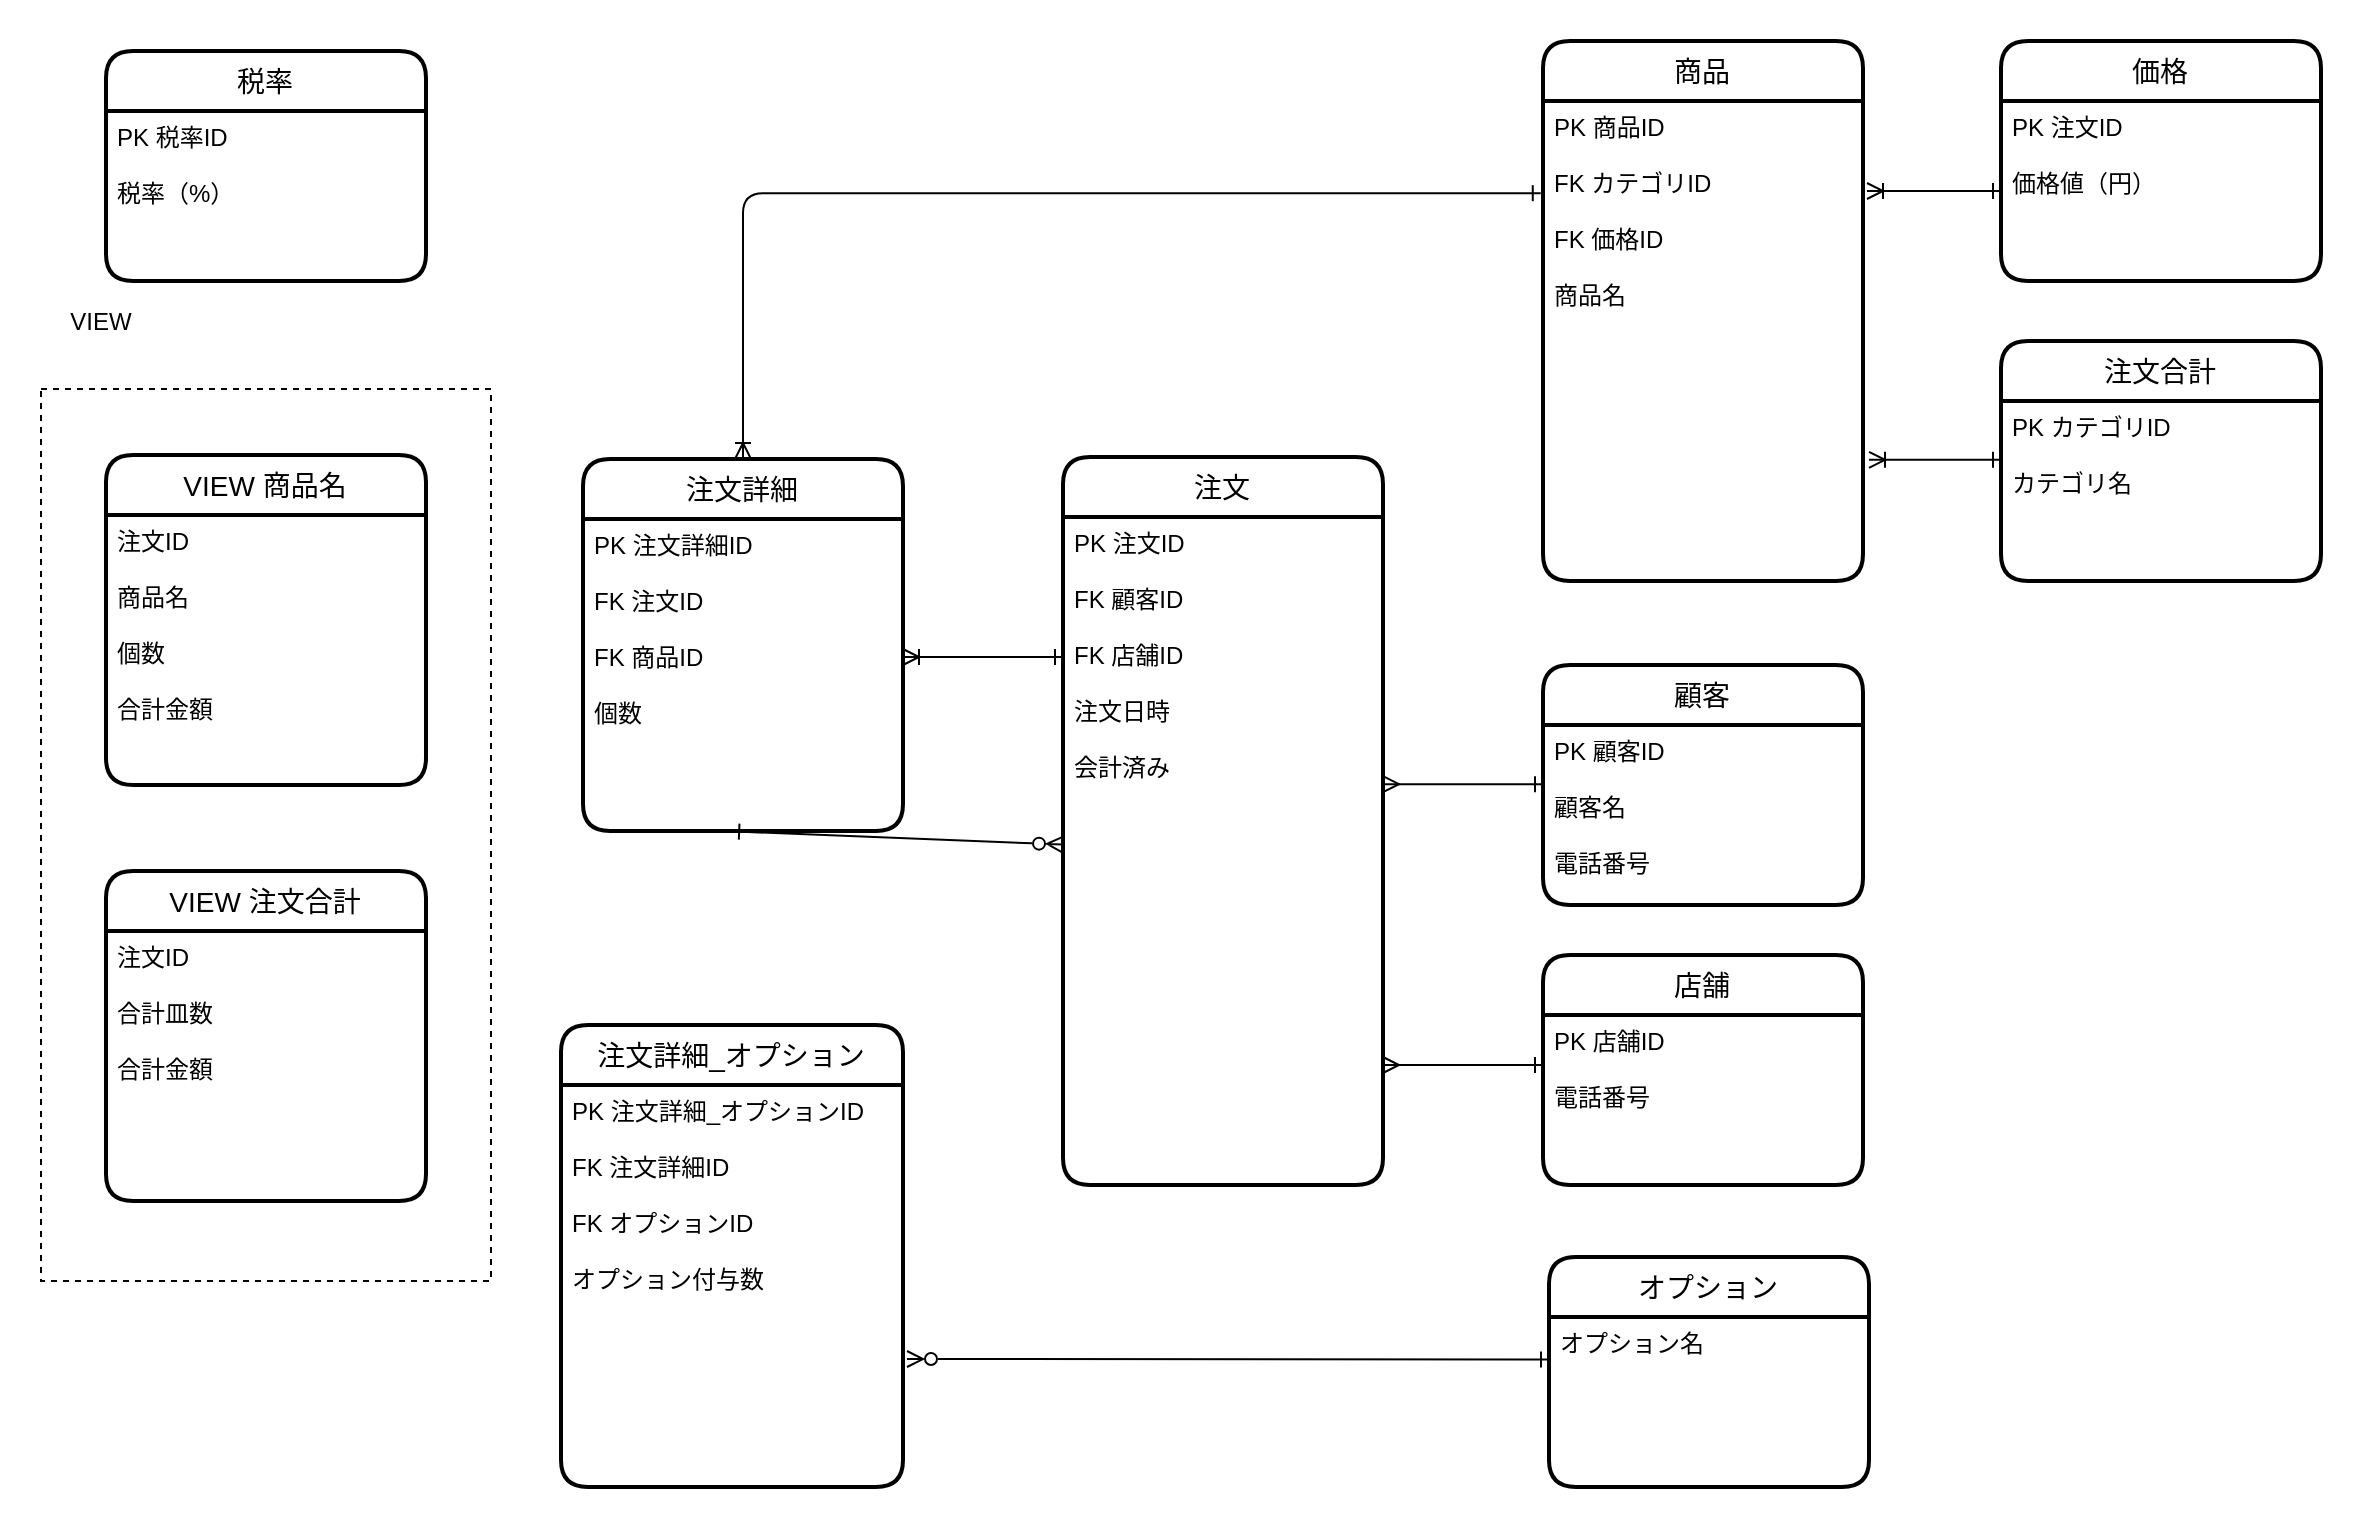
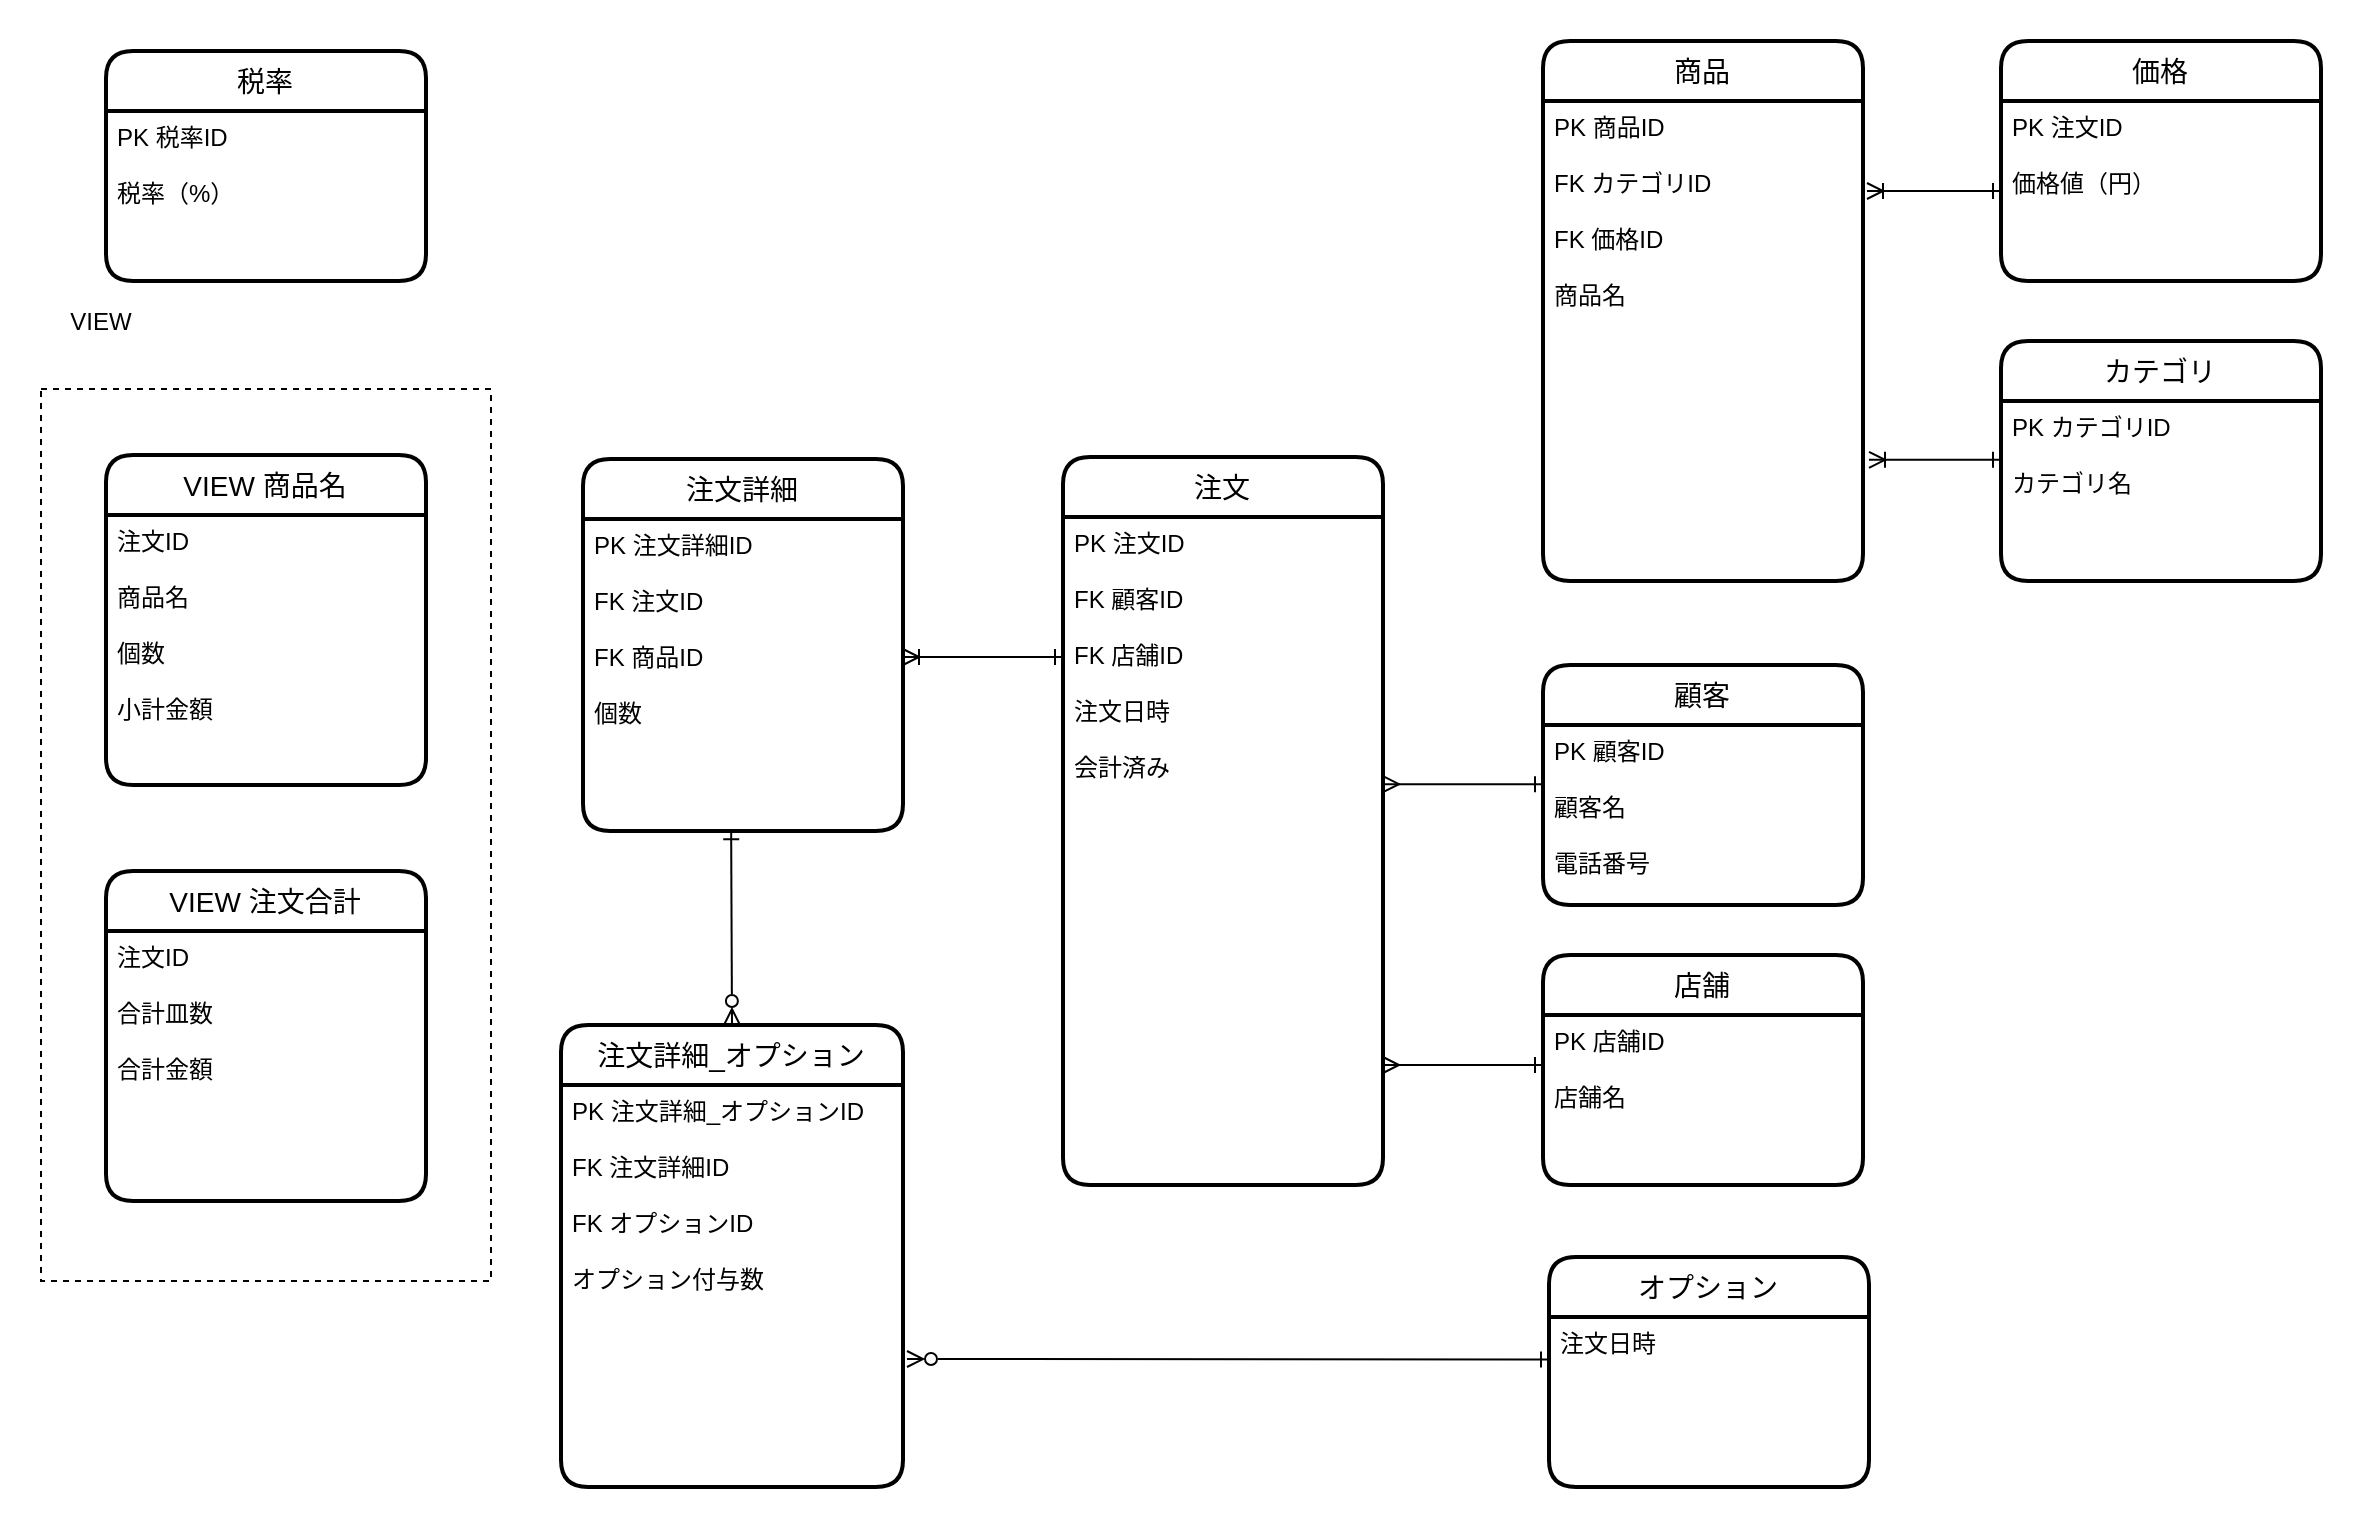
(1016, 193) -> none
(2160, 373) -> (2160, 373)
(154, 542) -> (154, 542)
(921, 839) -> (732, 915)
(1608, 1042) -> (1608, 1042)
(1632, 1344) -> (1608, 1344)
